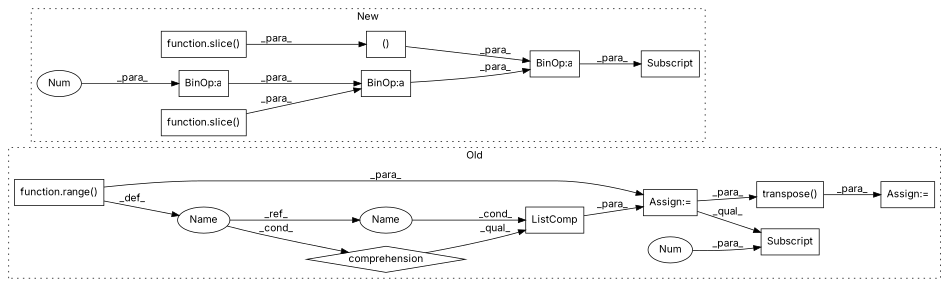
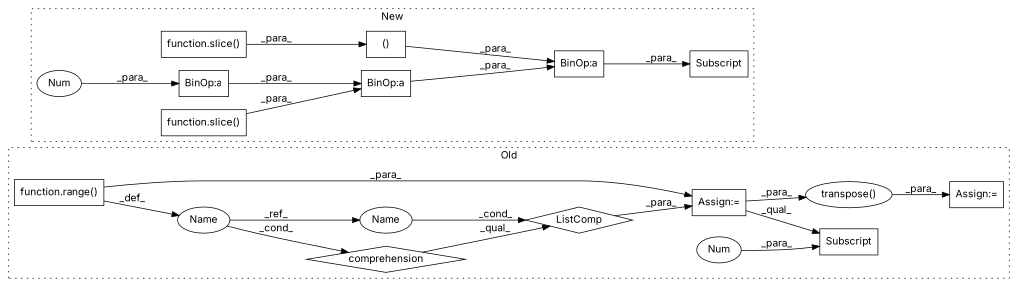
(790, 195) -> (849, 195)
(555, 220) -> (579, 220)
